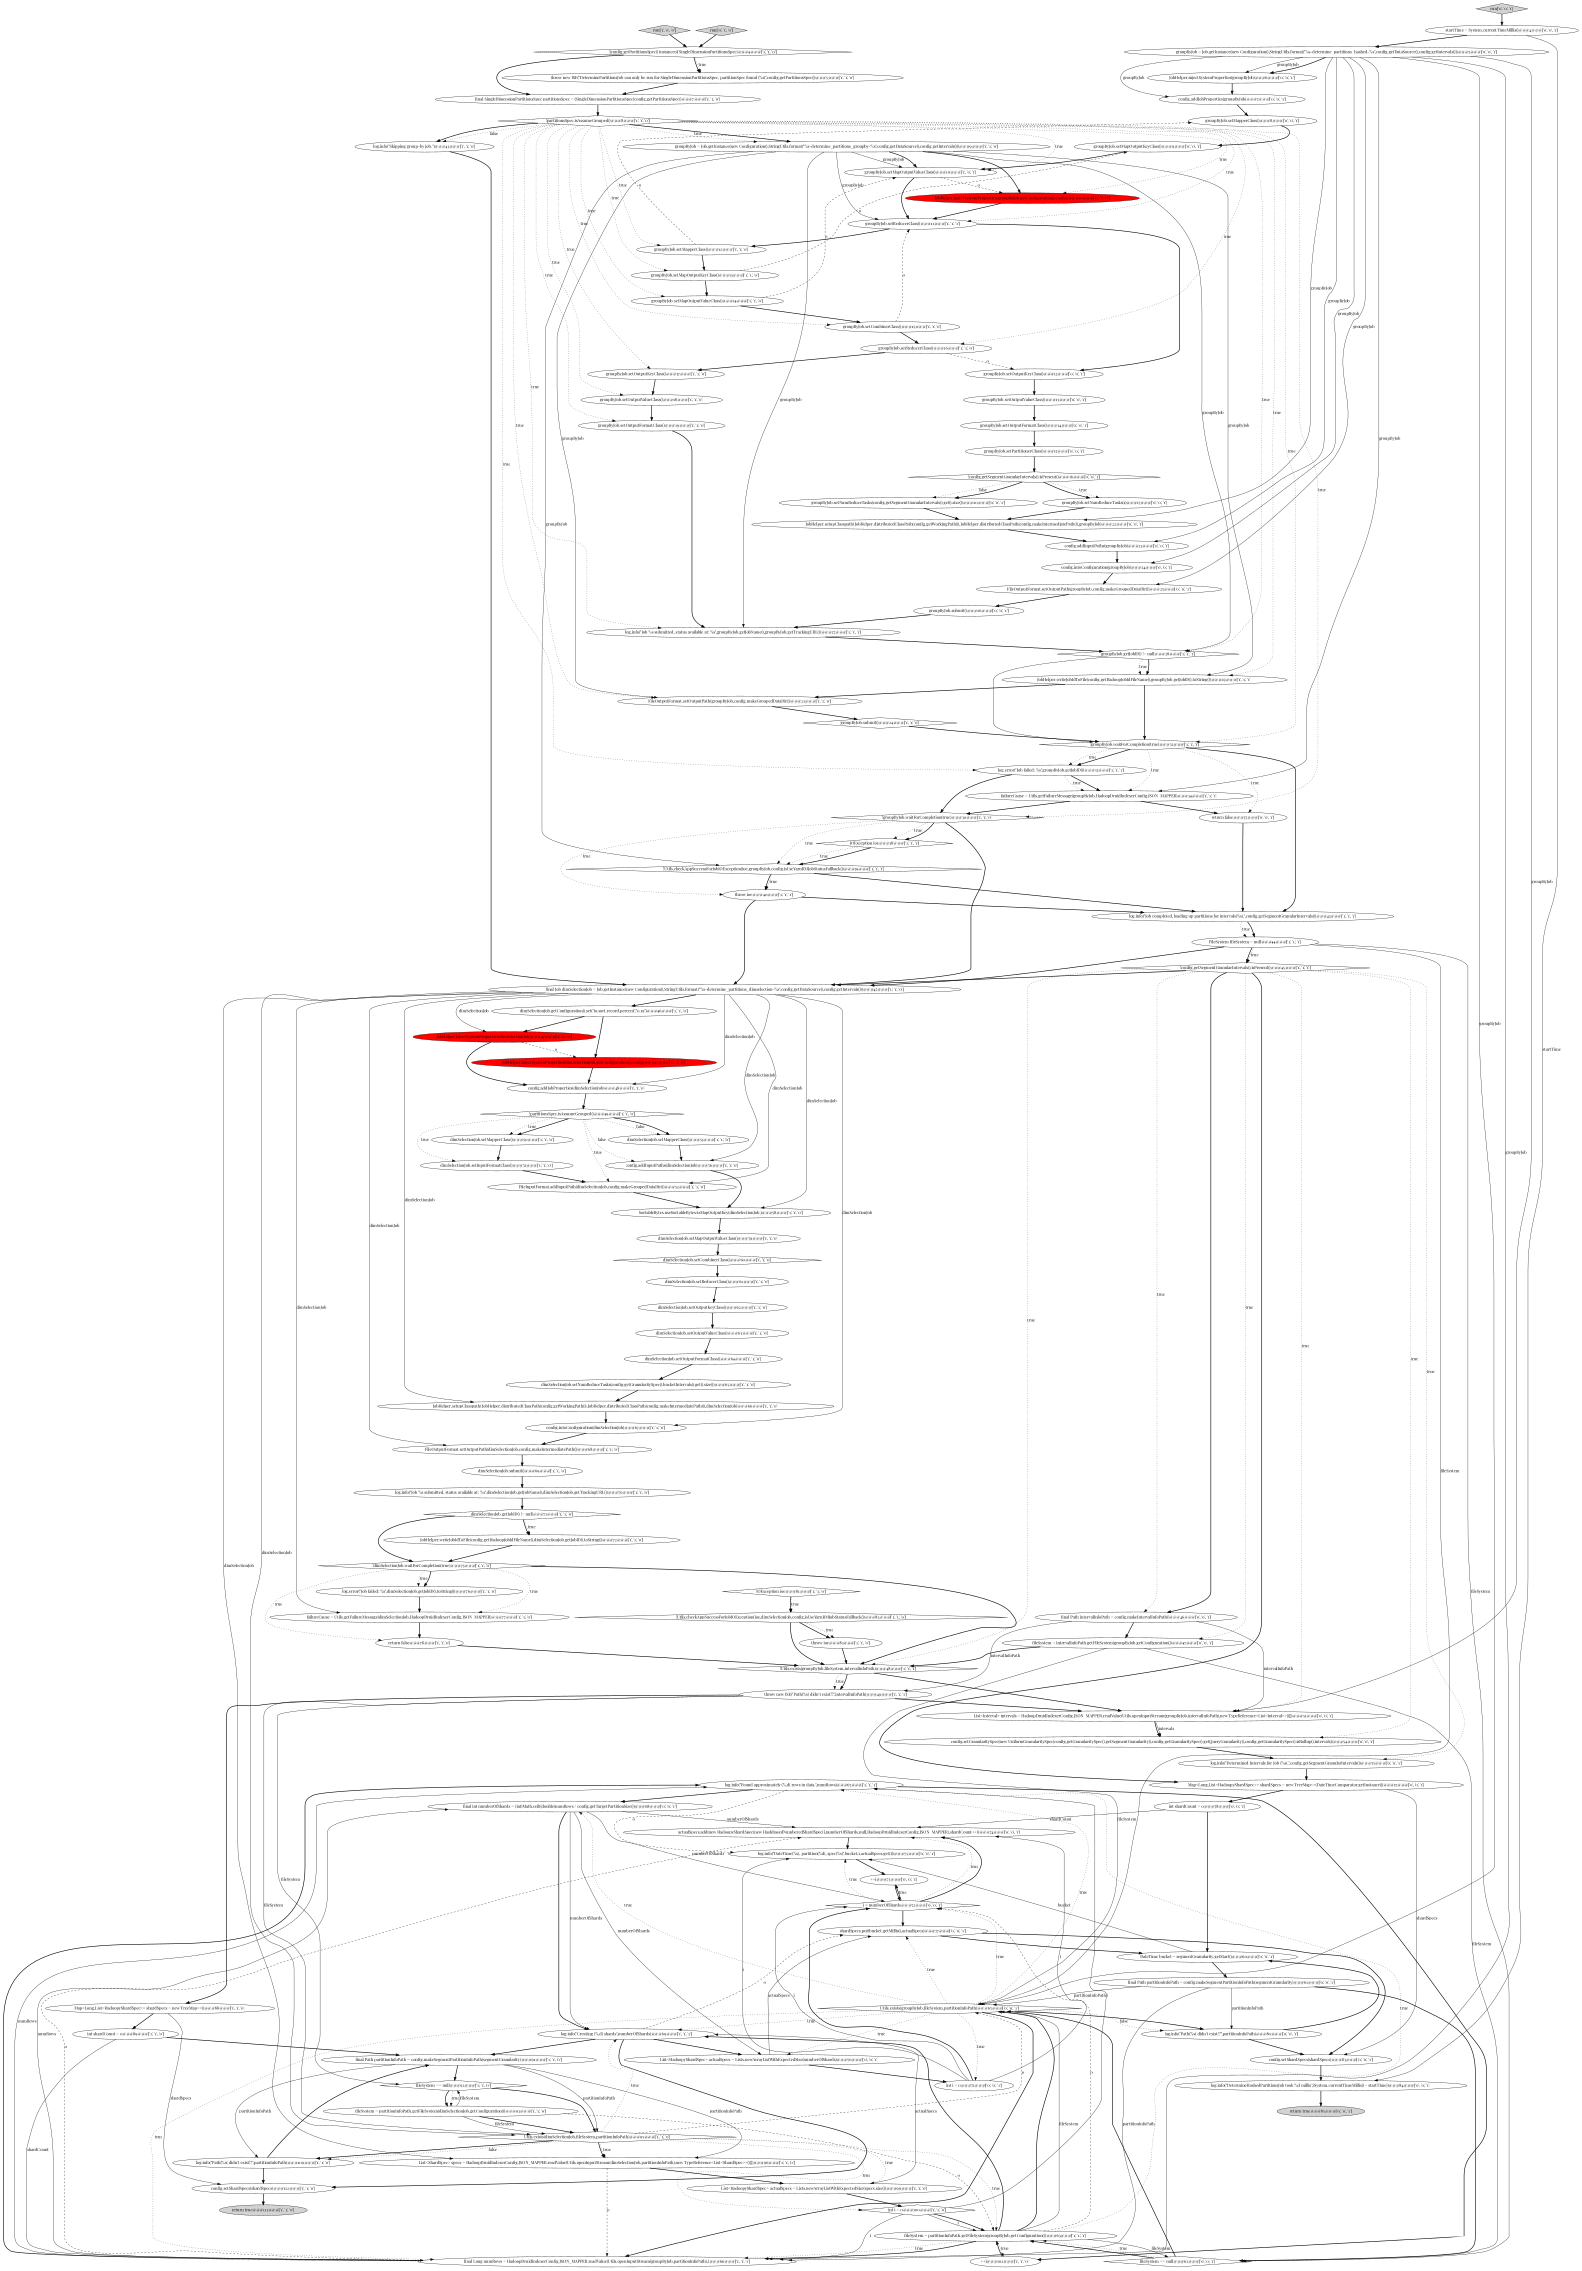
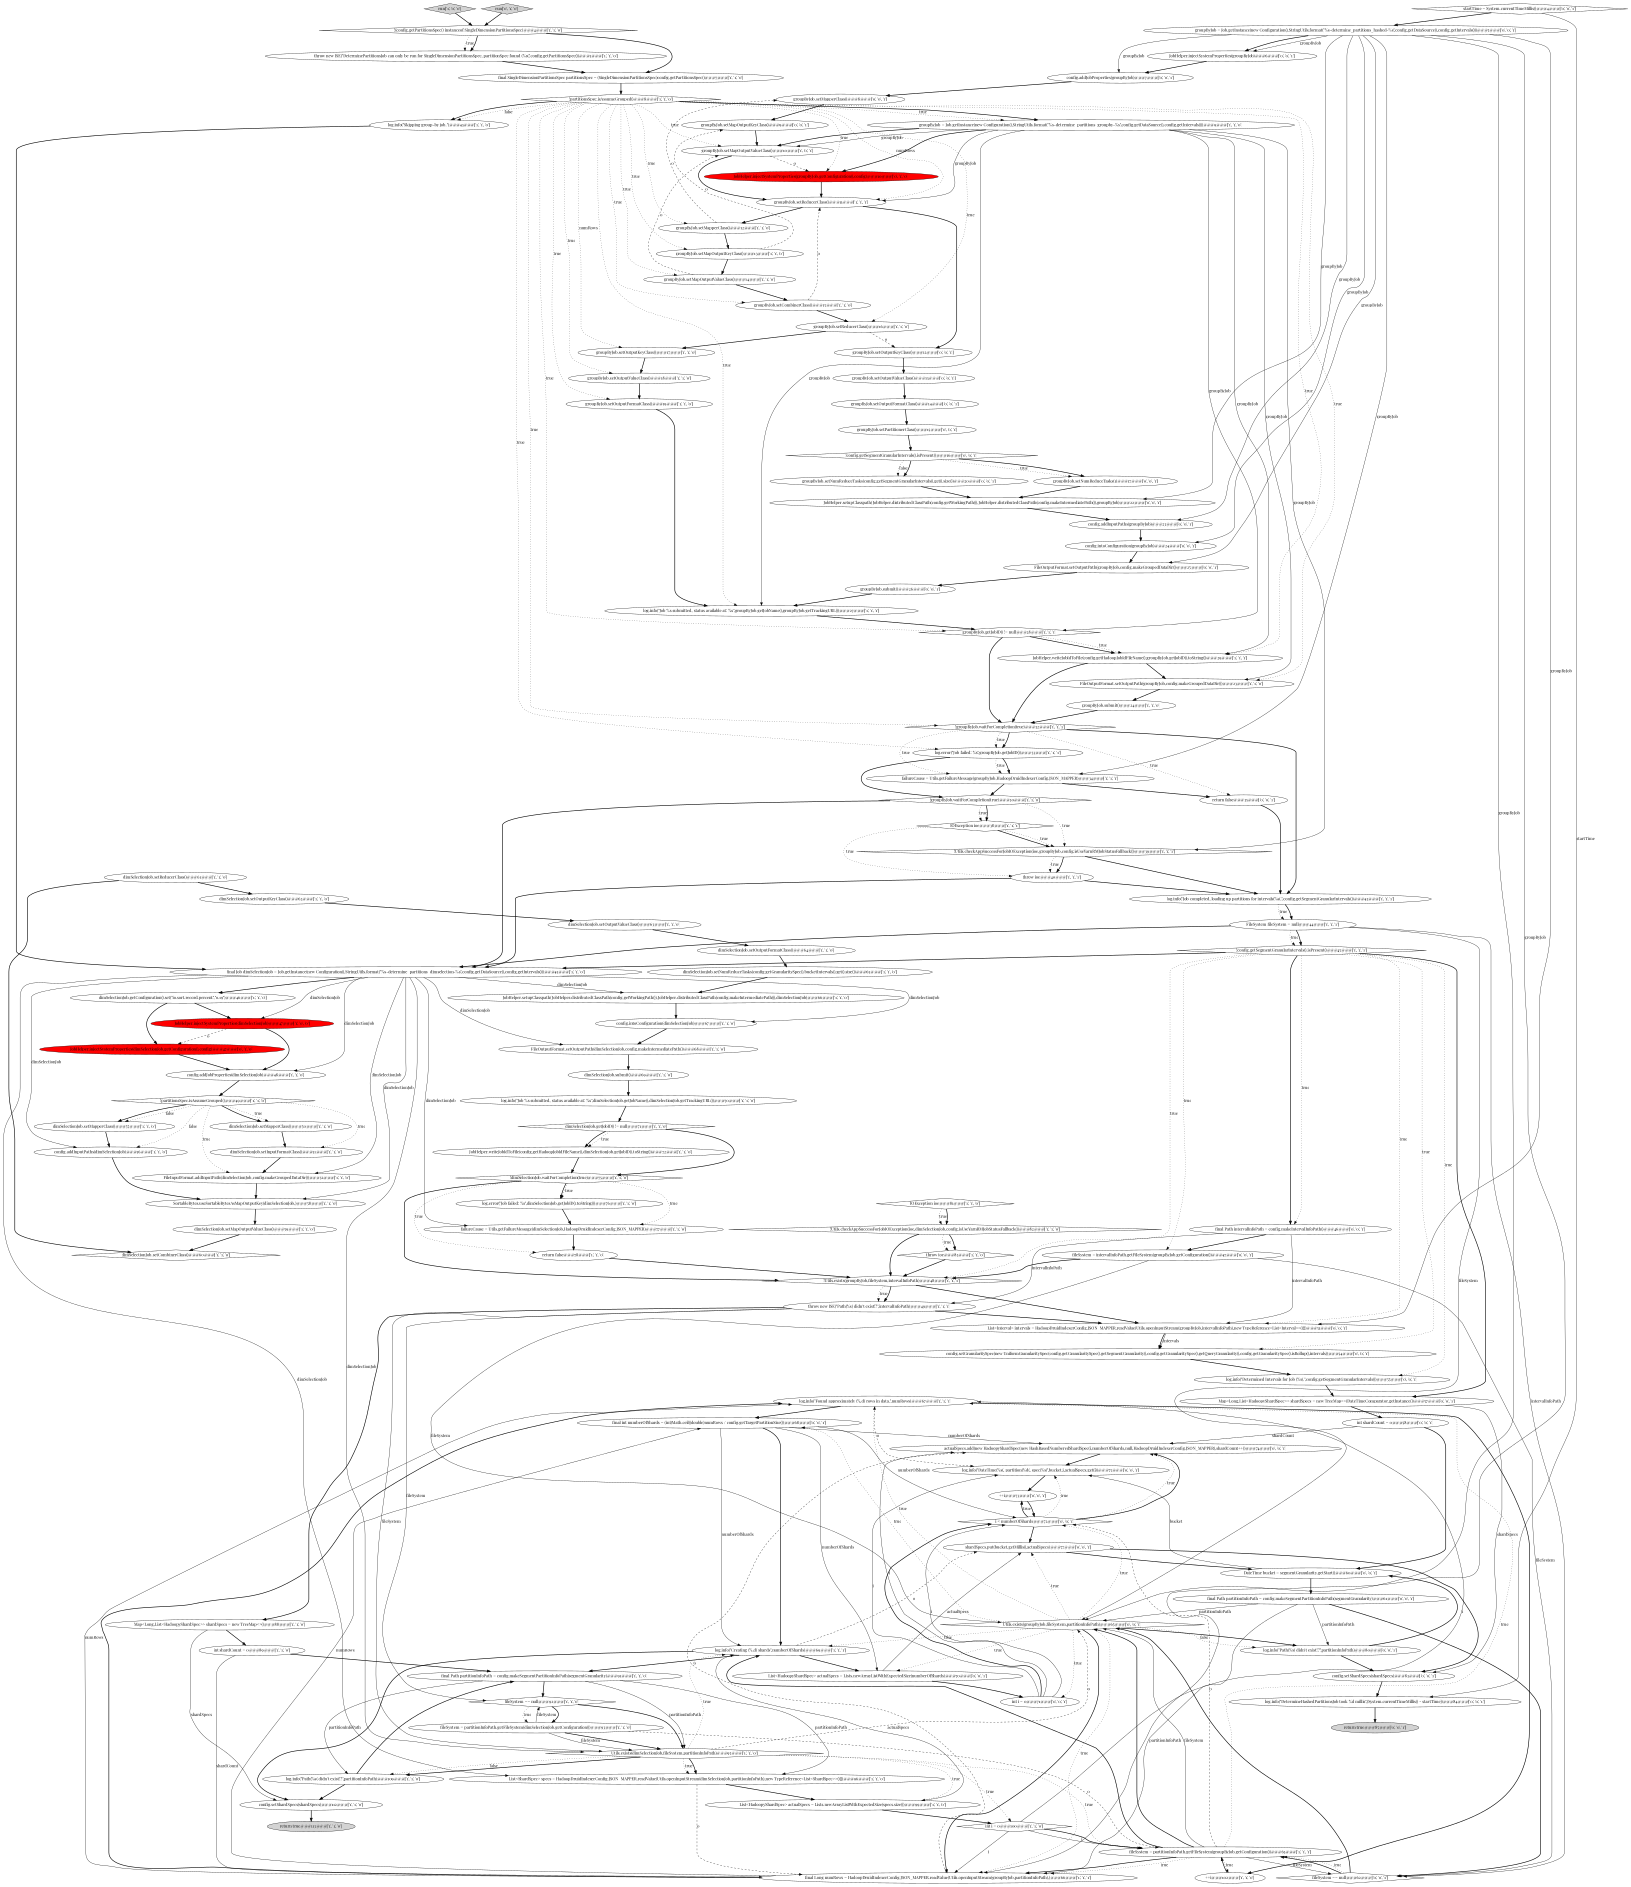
(1502, 9) -> none
(1502, 30) -> (1520, 9)
(1230, 172) -> (906, 151)
(571, 250) -> (589, 228)
(1299, 296) -> none
(994, 692) -> (989, 678)
(880, 723) -> (1121, 706)
(639, 843) -> (877, 866)
(717, 1270) -> (9, 1073)
(1480, 1592) -> (1546, 1401)
(841, 1643) -> (956, 1255)
